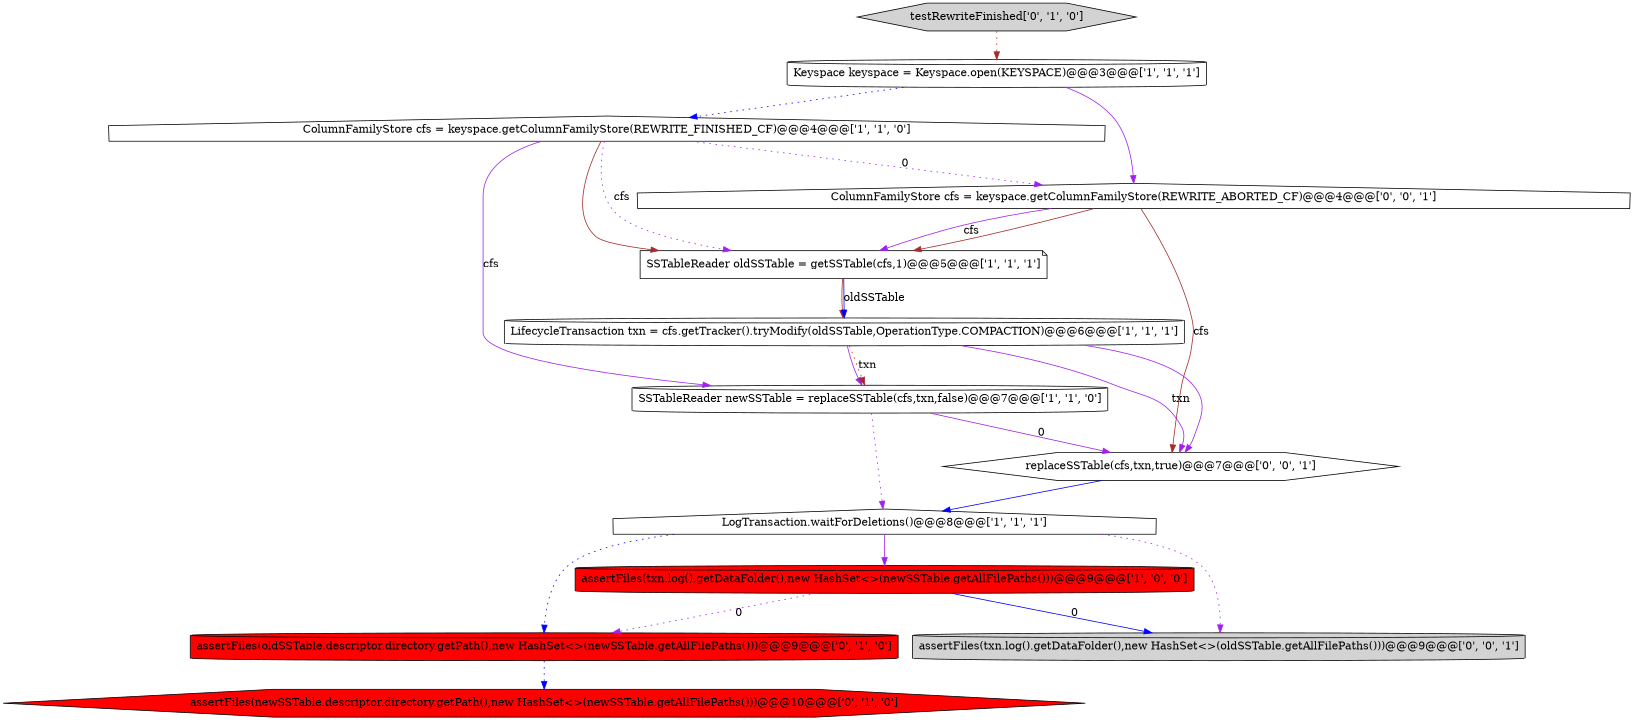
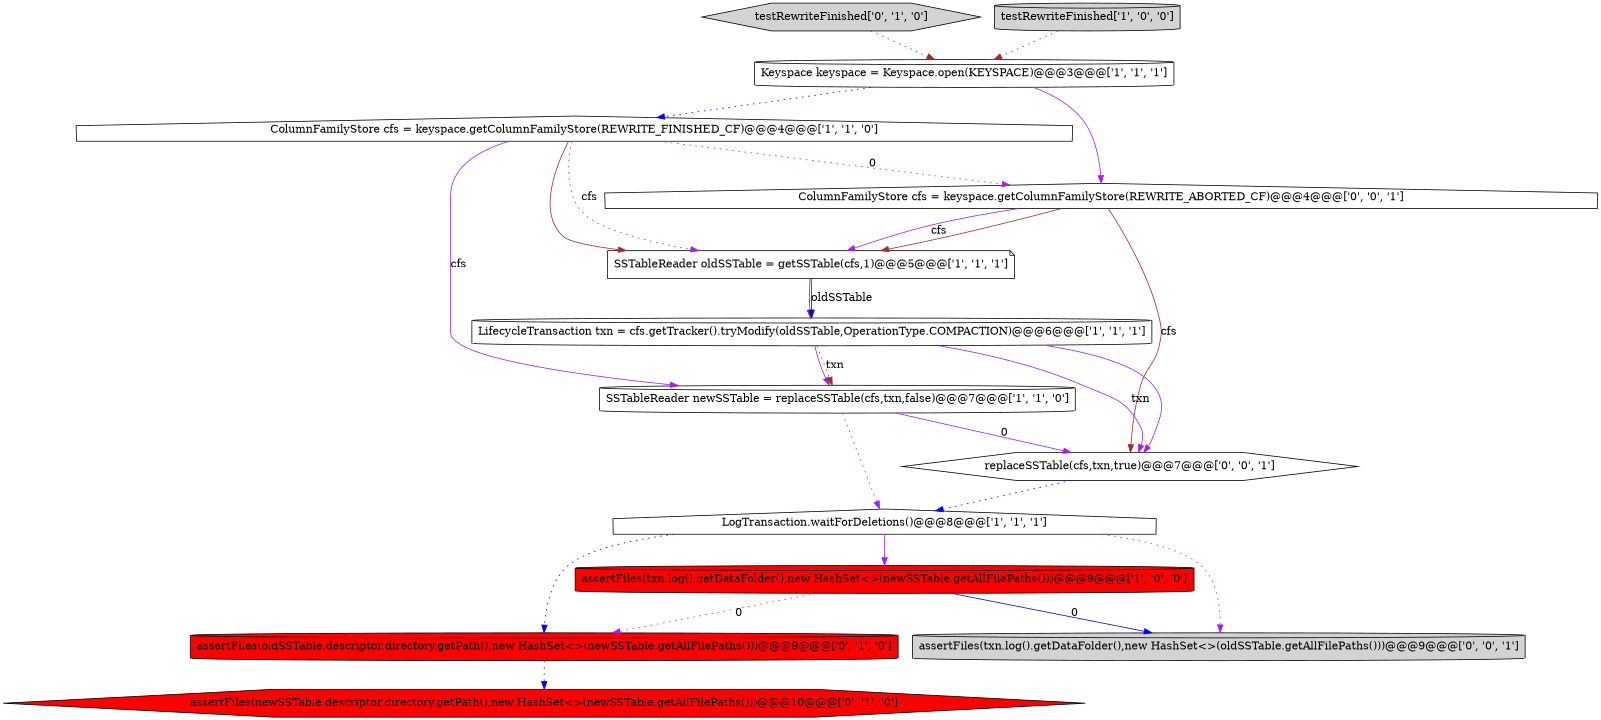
none -> (1087, 17)
(1026, 495) -> (1007, 495)
